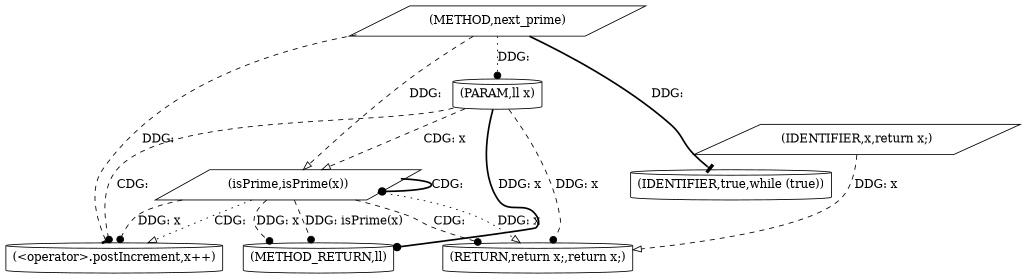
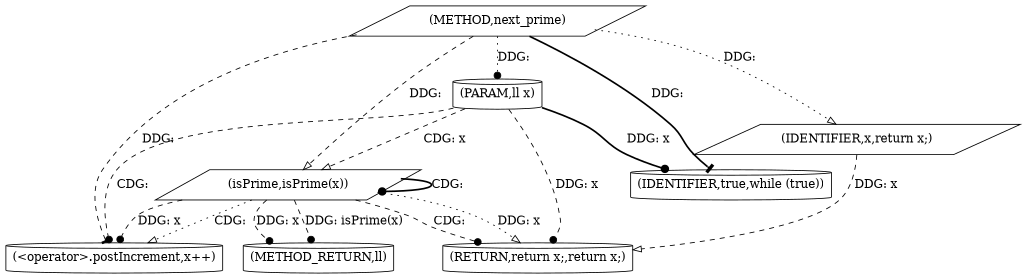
none -> (717, 60)
(539, 222) -> (602, 137)
